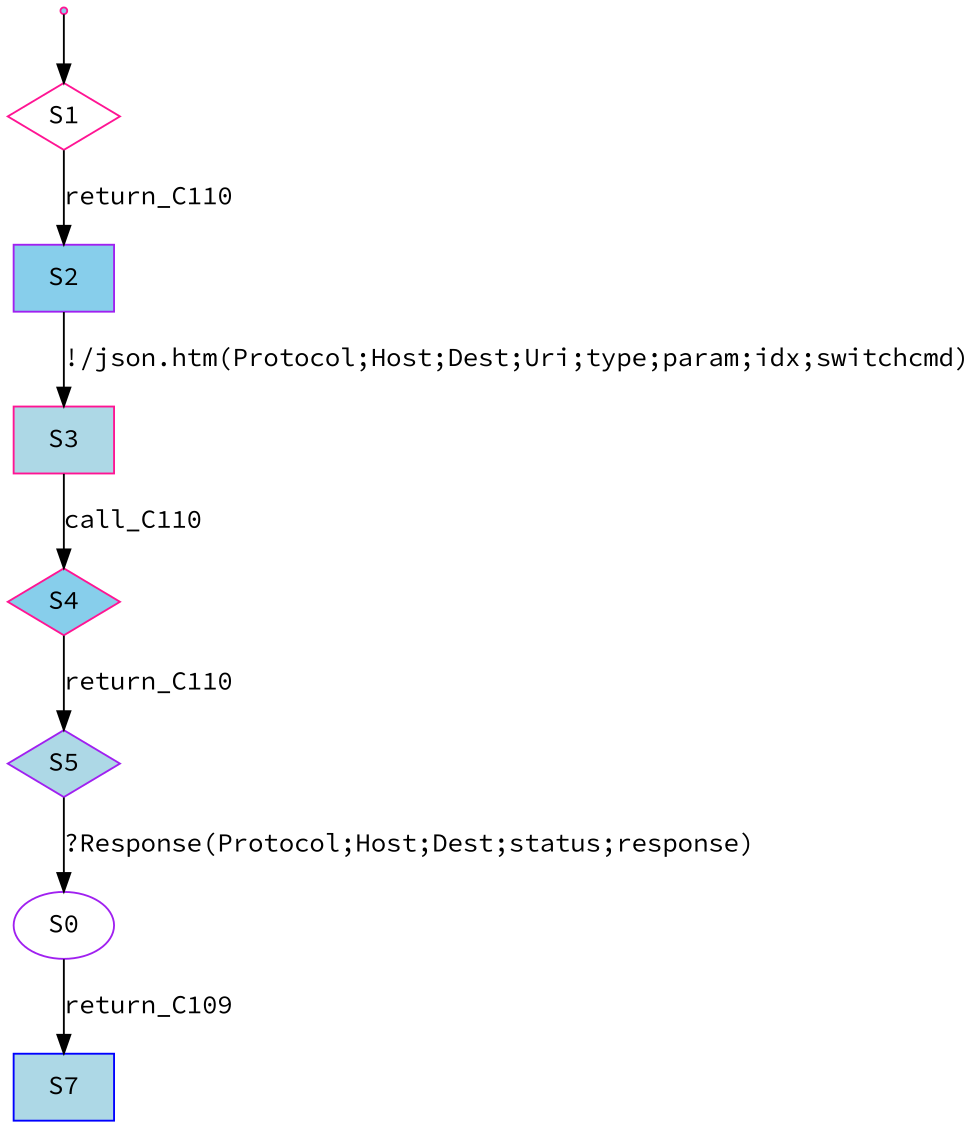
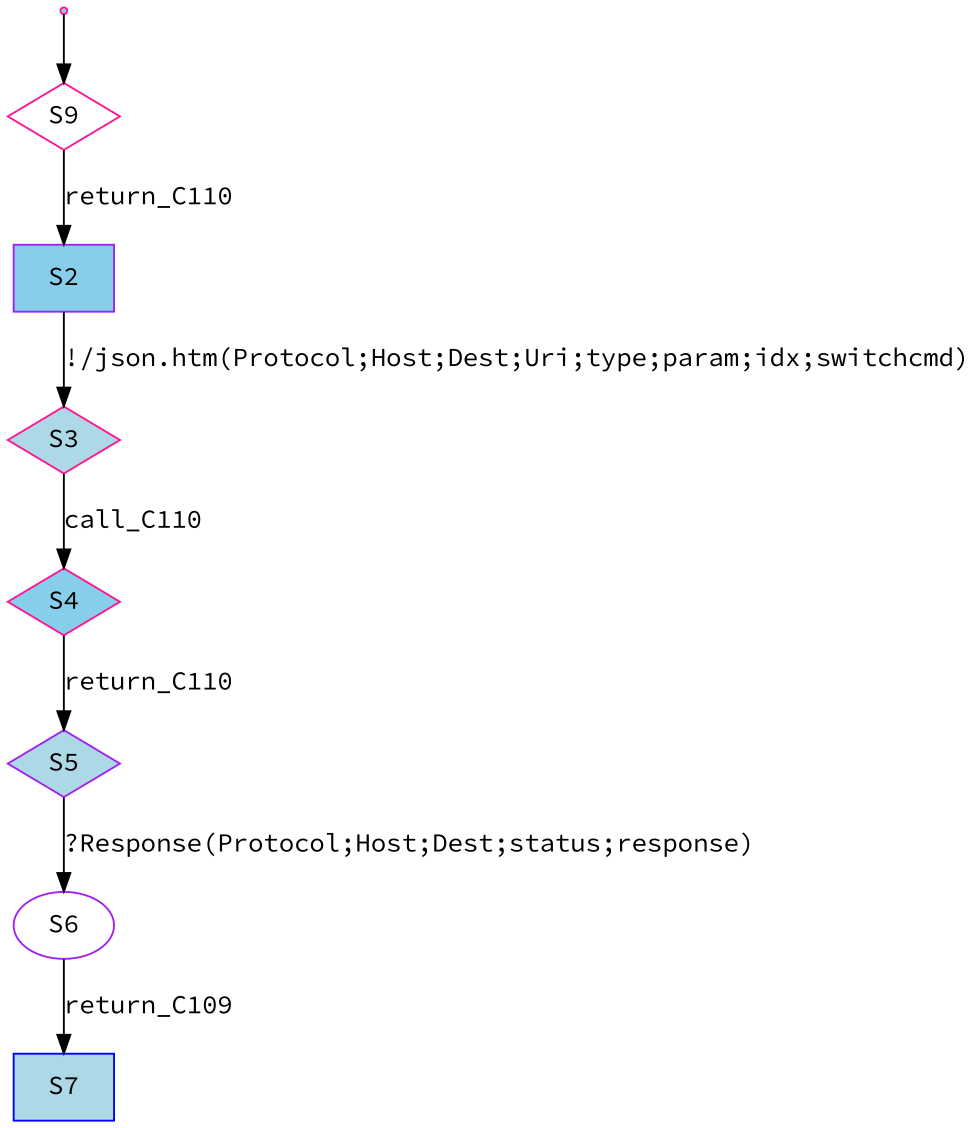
(64, 116) -> (64, 116)
(64, 440) -> (64, 440)
(64, 925) -> (64, 925)
